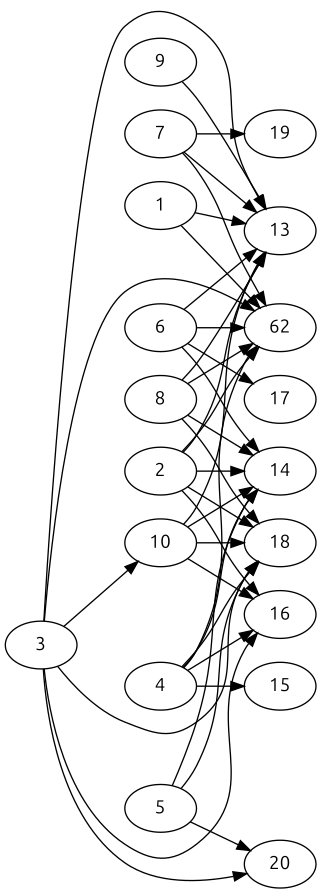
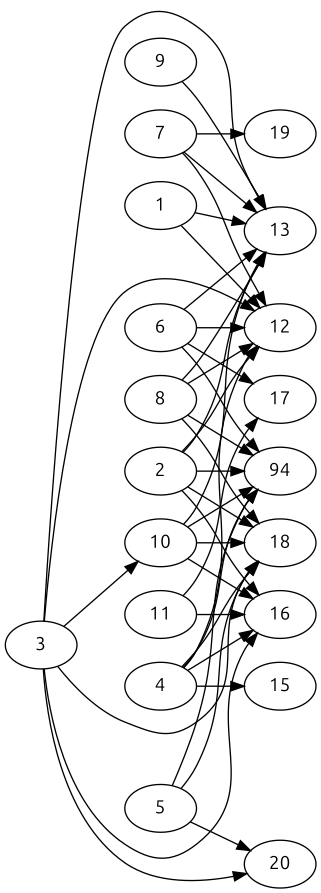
(280, 328) -> (280, 328)
(280, 471) -> (280, 471)
none -> (161, 615)
